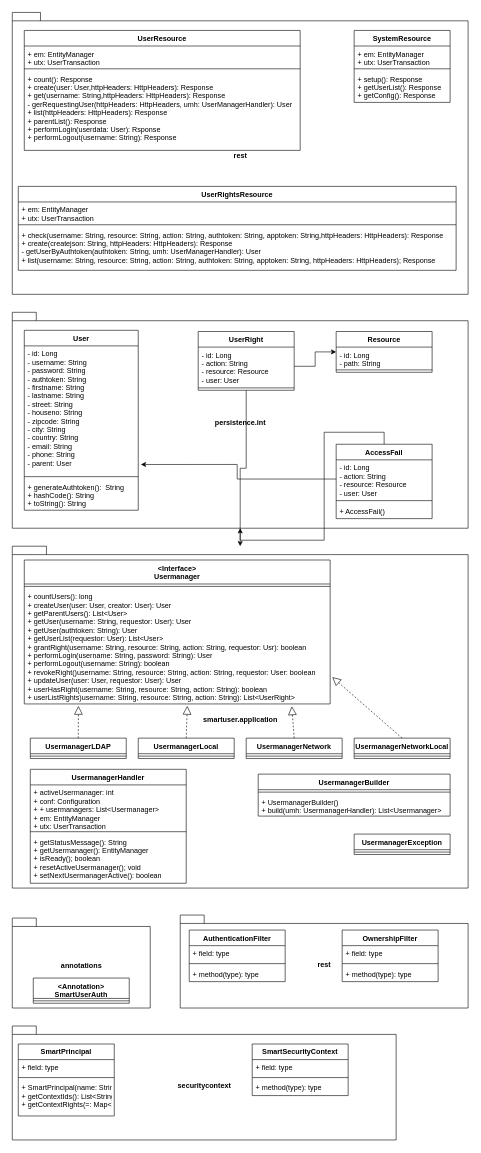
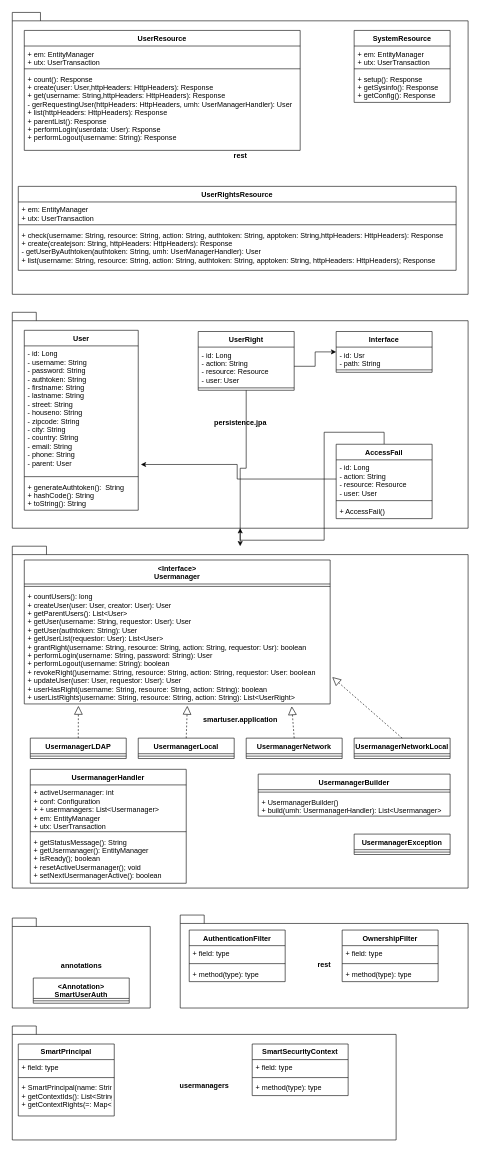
(393, 79) -> (393, 79)
(384, 340) -> (384, 340)
(356, 355) -> (354, 355)
(241, 423) -> (241, 423)
(205, 1086) -> (205, 1086)
